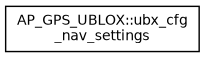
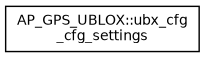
(102, 29) -> (102, 29)
